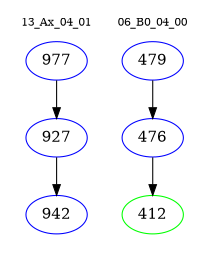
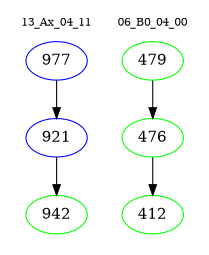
(57, 23) -> (57, 23)
(153, 61) -> (153, 61)
(57, 138) -> (57, 138)
(153, 138) -> (153, 138)
(57, 215) -> (57, 215)
